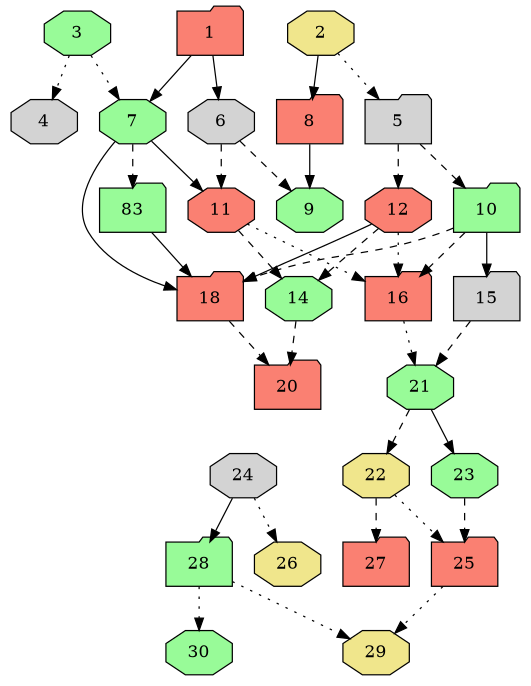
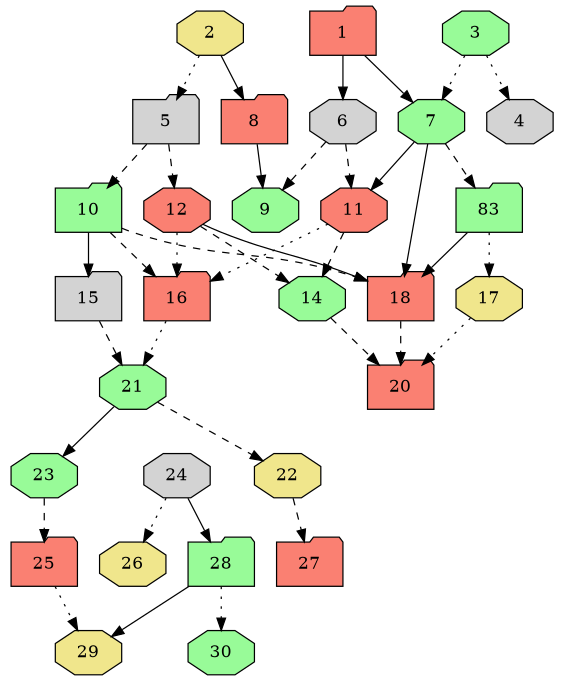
none -> (489, 299)
(414, 514) -> none
(285, 607) -> (155, 608)
